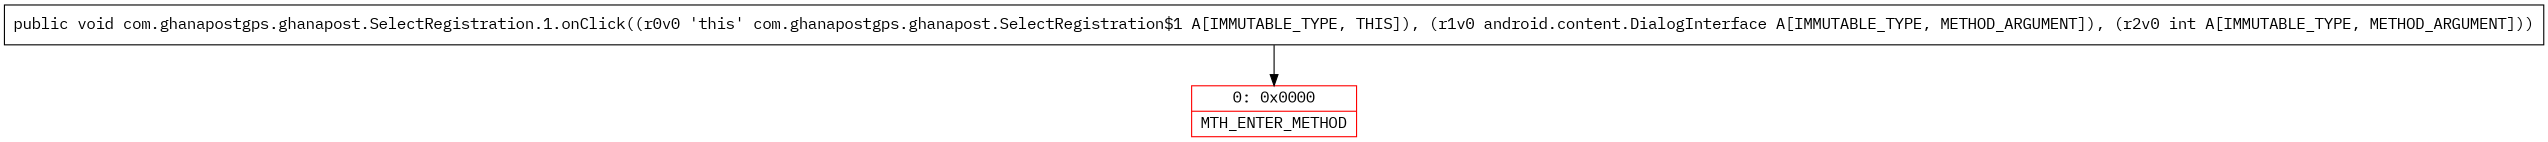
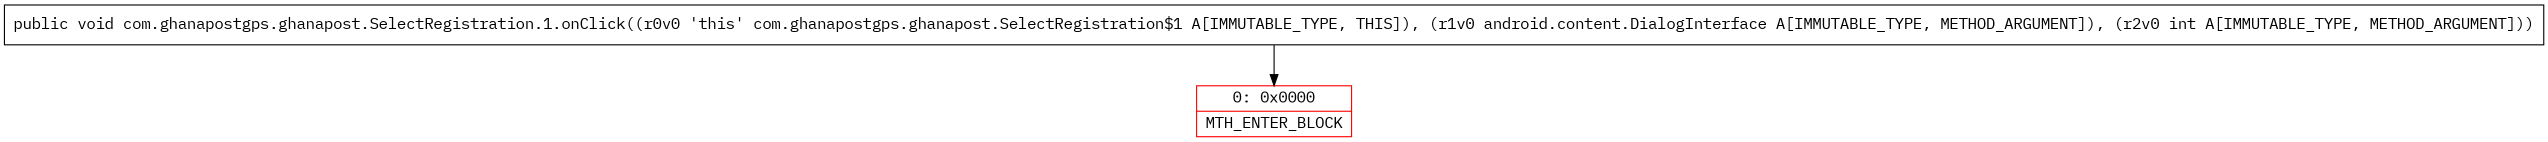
(1274, 123) -> (1274, 123)
